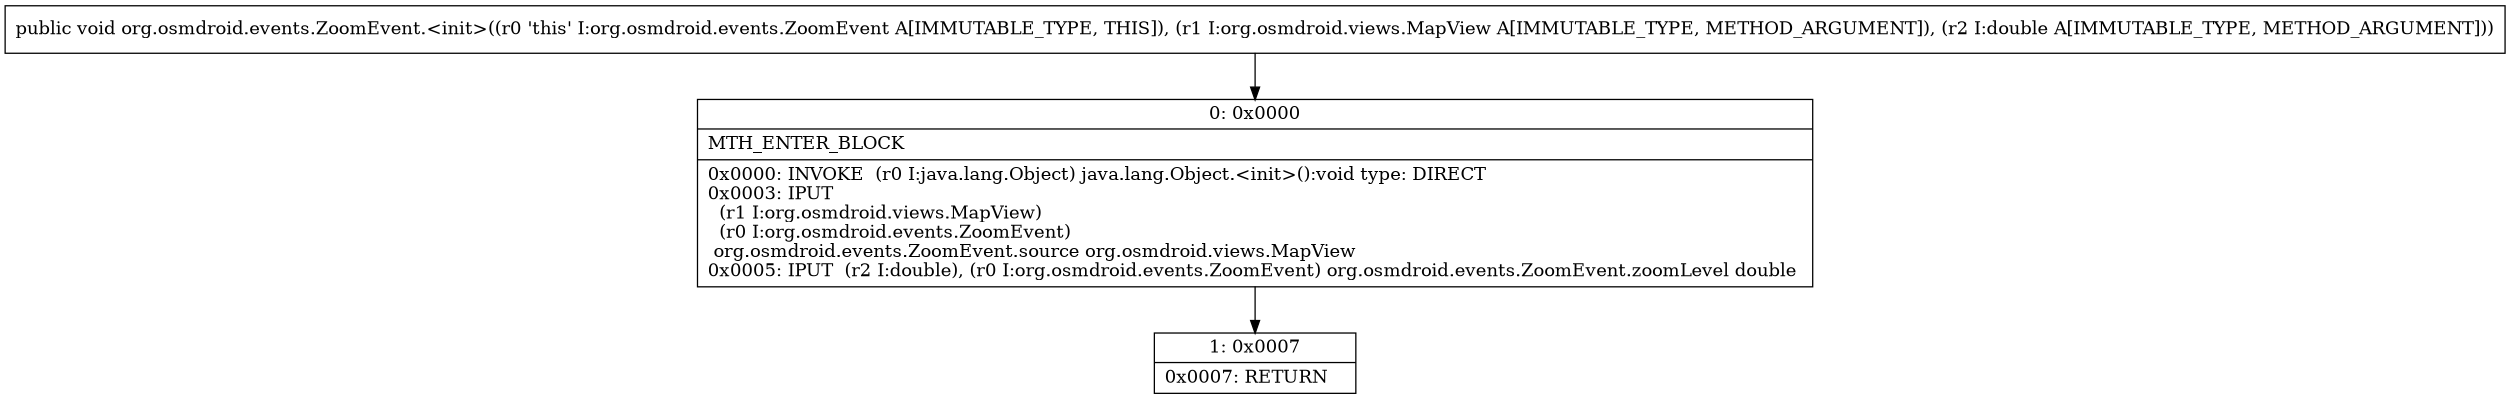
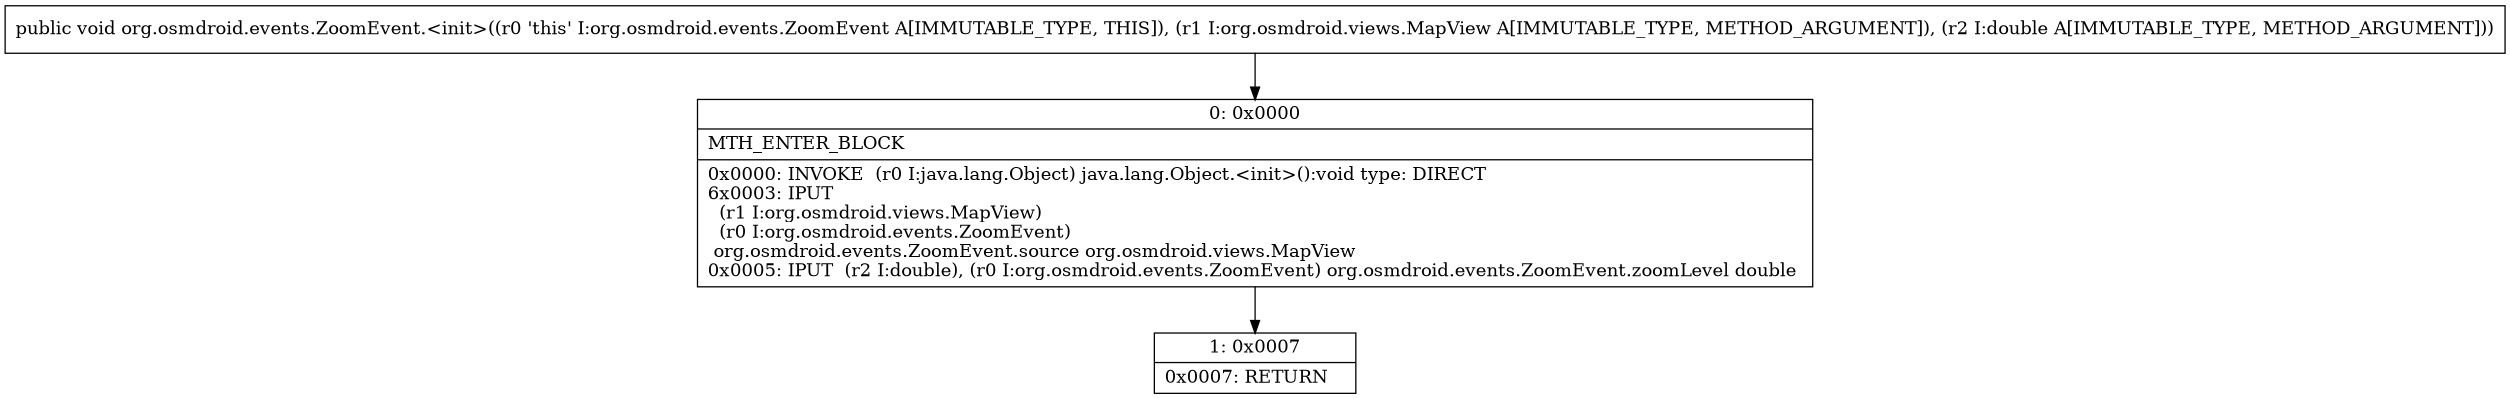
(776, 194) -> (776, 194)
